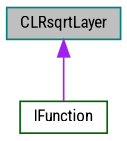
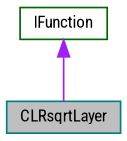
(64, 79) -> (64, 79)
